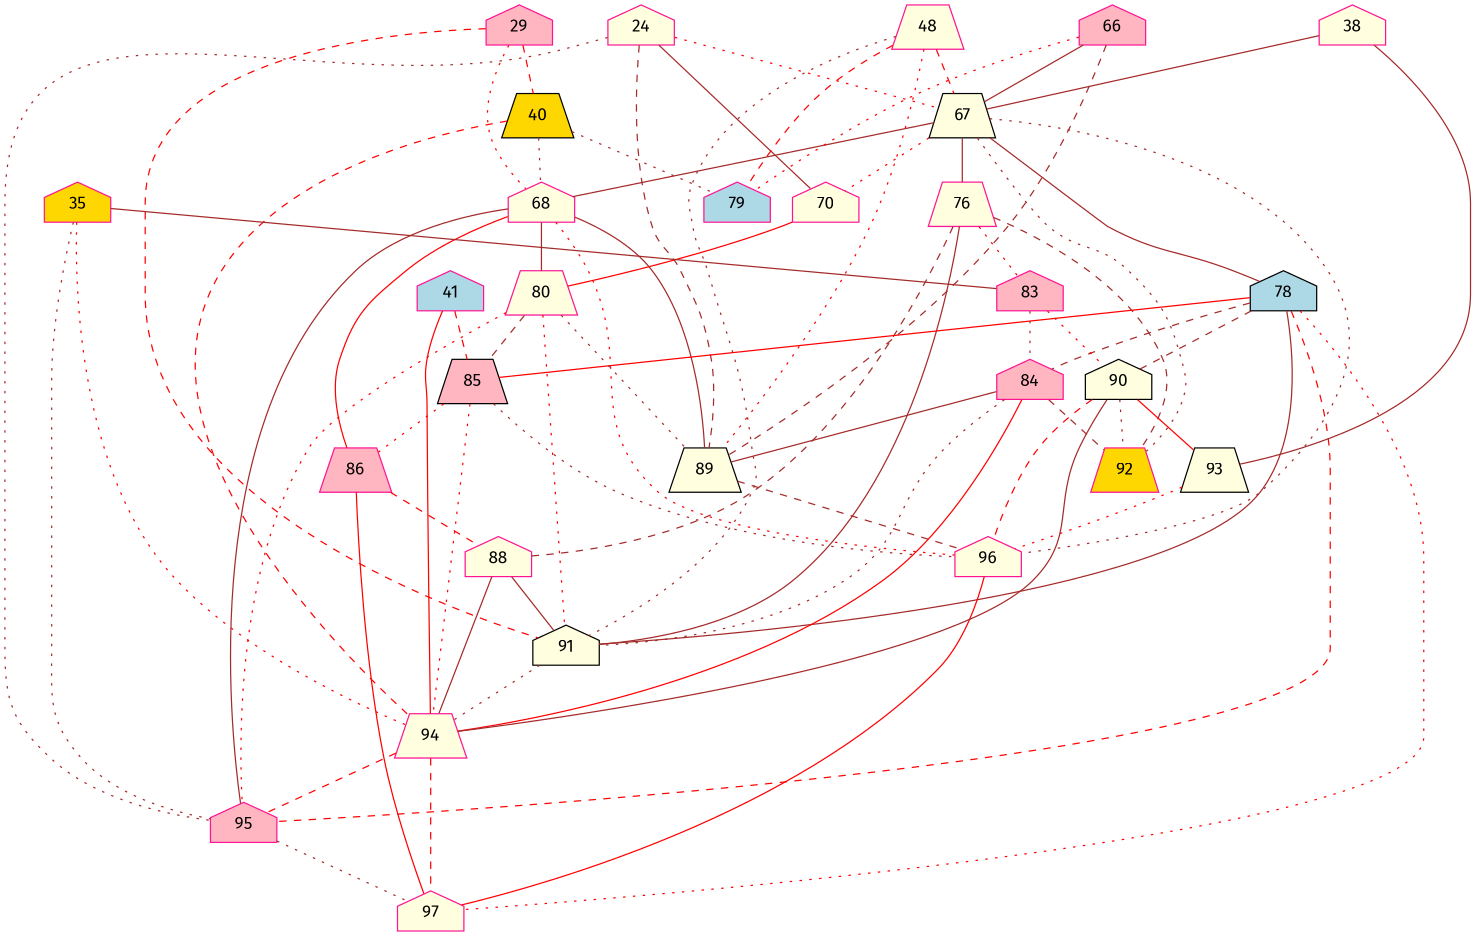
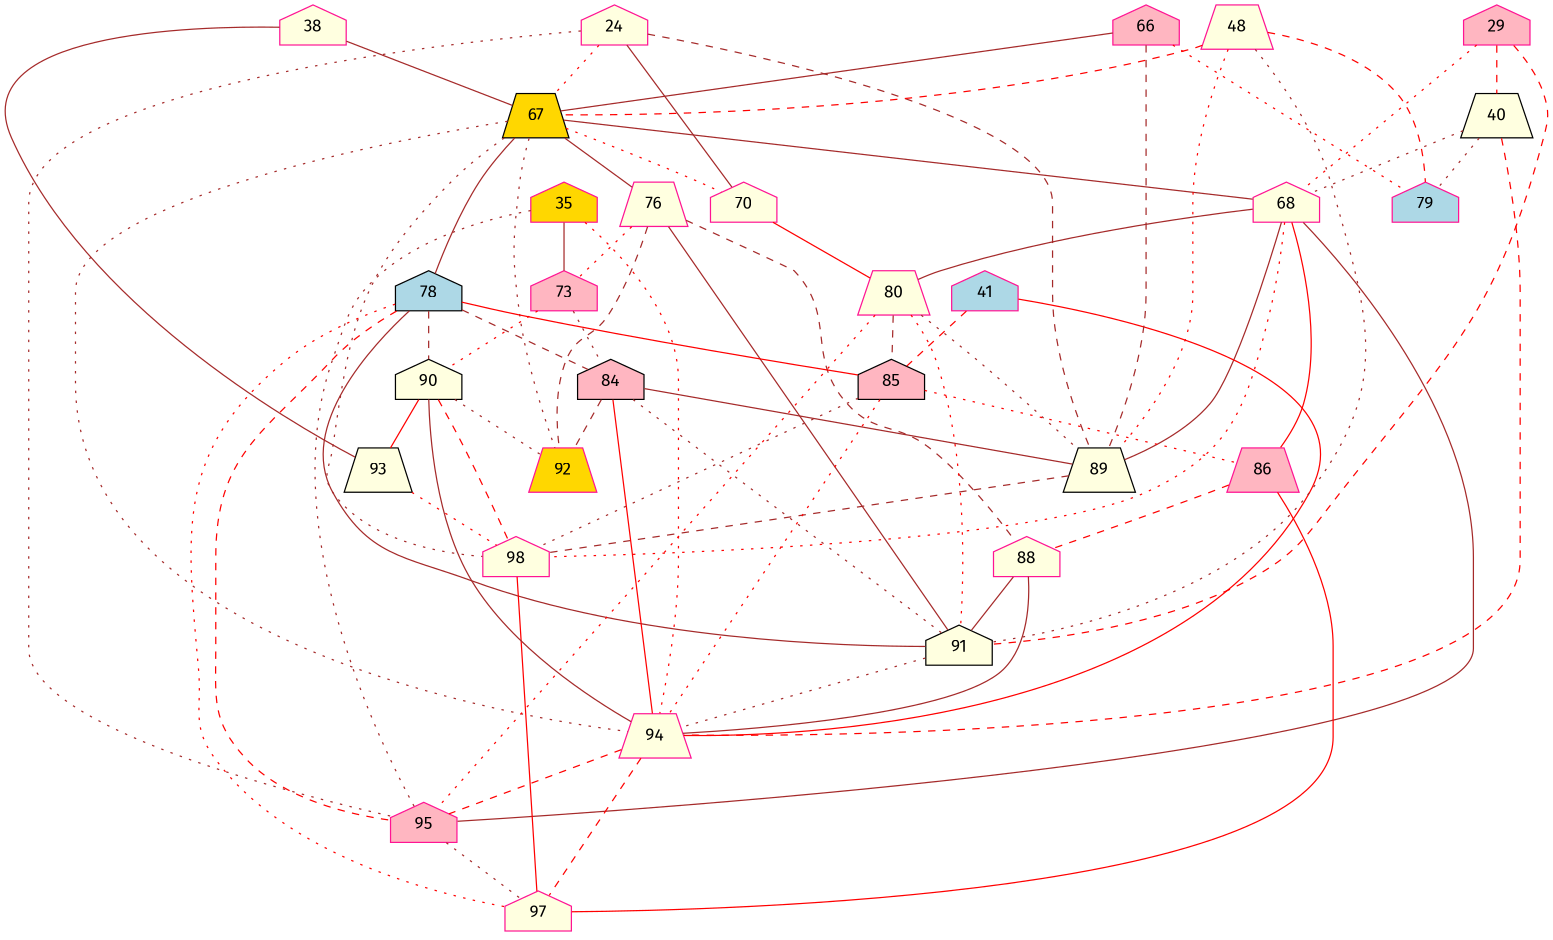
(538, 116) -> (1497, 116)
(962, 116) -> (536, 116)
(1030, 293) -> (564, 293)
(473, 381) -> (891, 381)
(1030, 381) -> (611, 381)
none -> (89, 448)
(988, 559) -> (516, 559)
